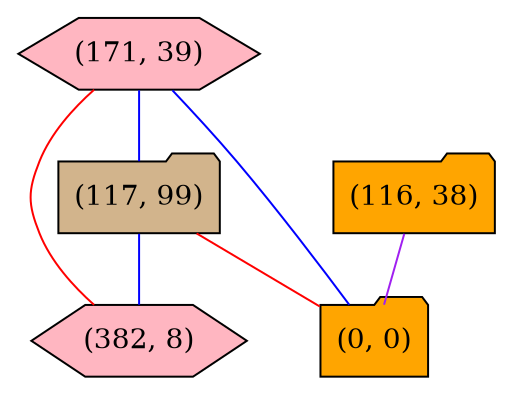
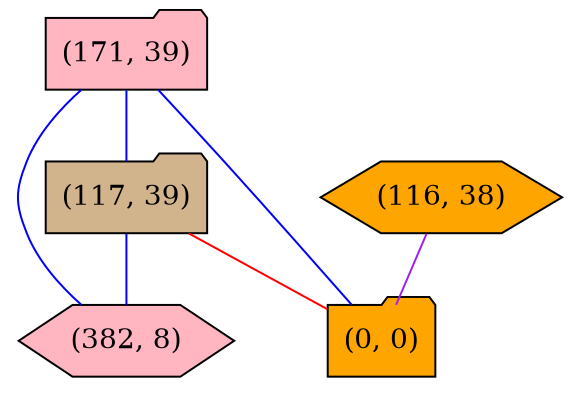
(139, 54) -> (126, 54)
(31, 197) -> (18, 197)
(139, 197) -> (126, 197)
(414, 197) -> (441, 197)
